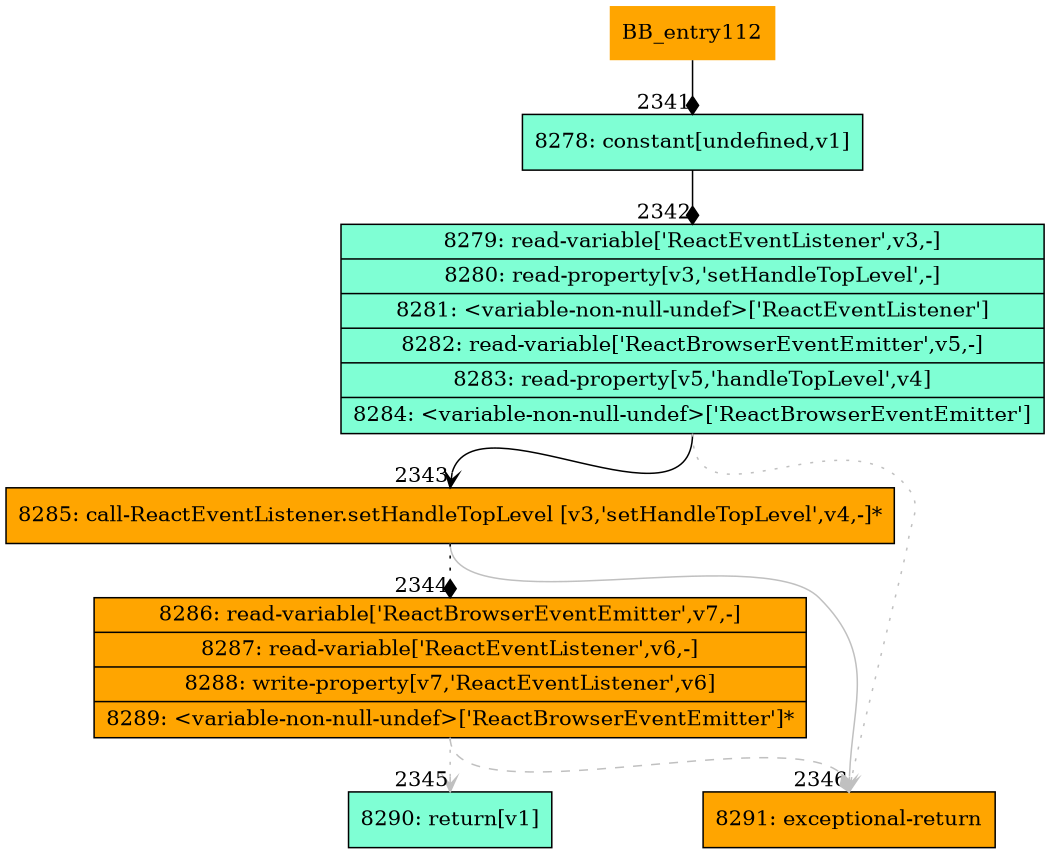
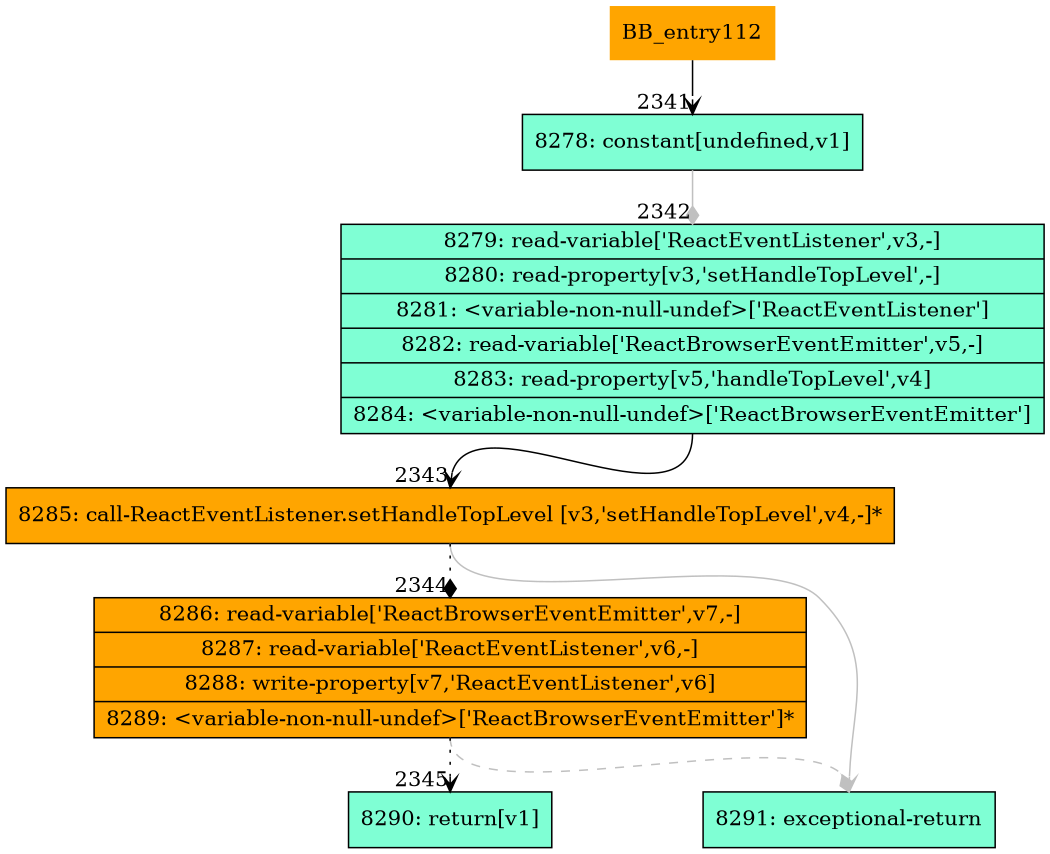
(693, 78) -> (693, 78)
(693, 188) -> (693, 188)
(915, 511) -> none
(450, 757) -> (450, 757)
(849, 820) -> (849, 820)
